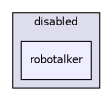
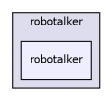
(56, 23) -> (56, 23)
